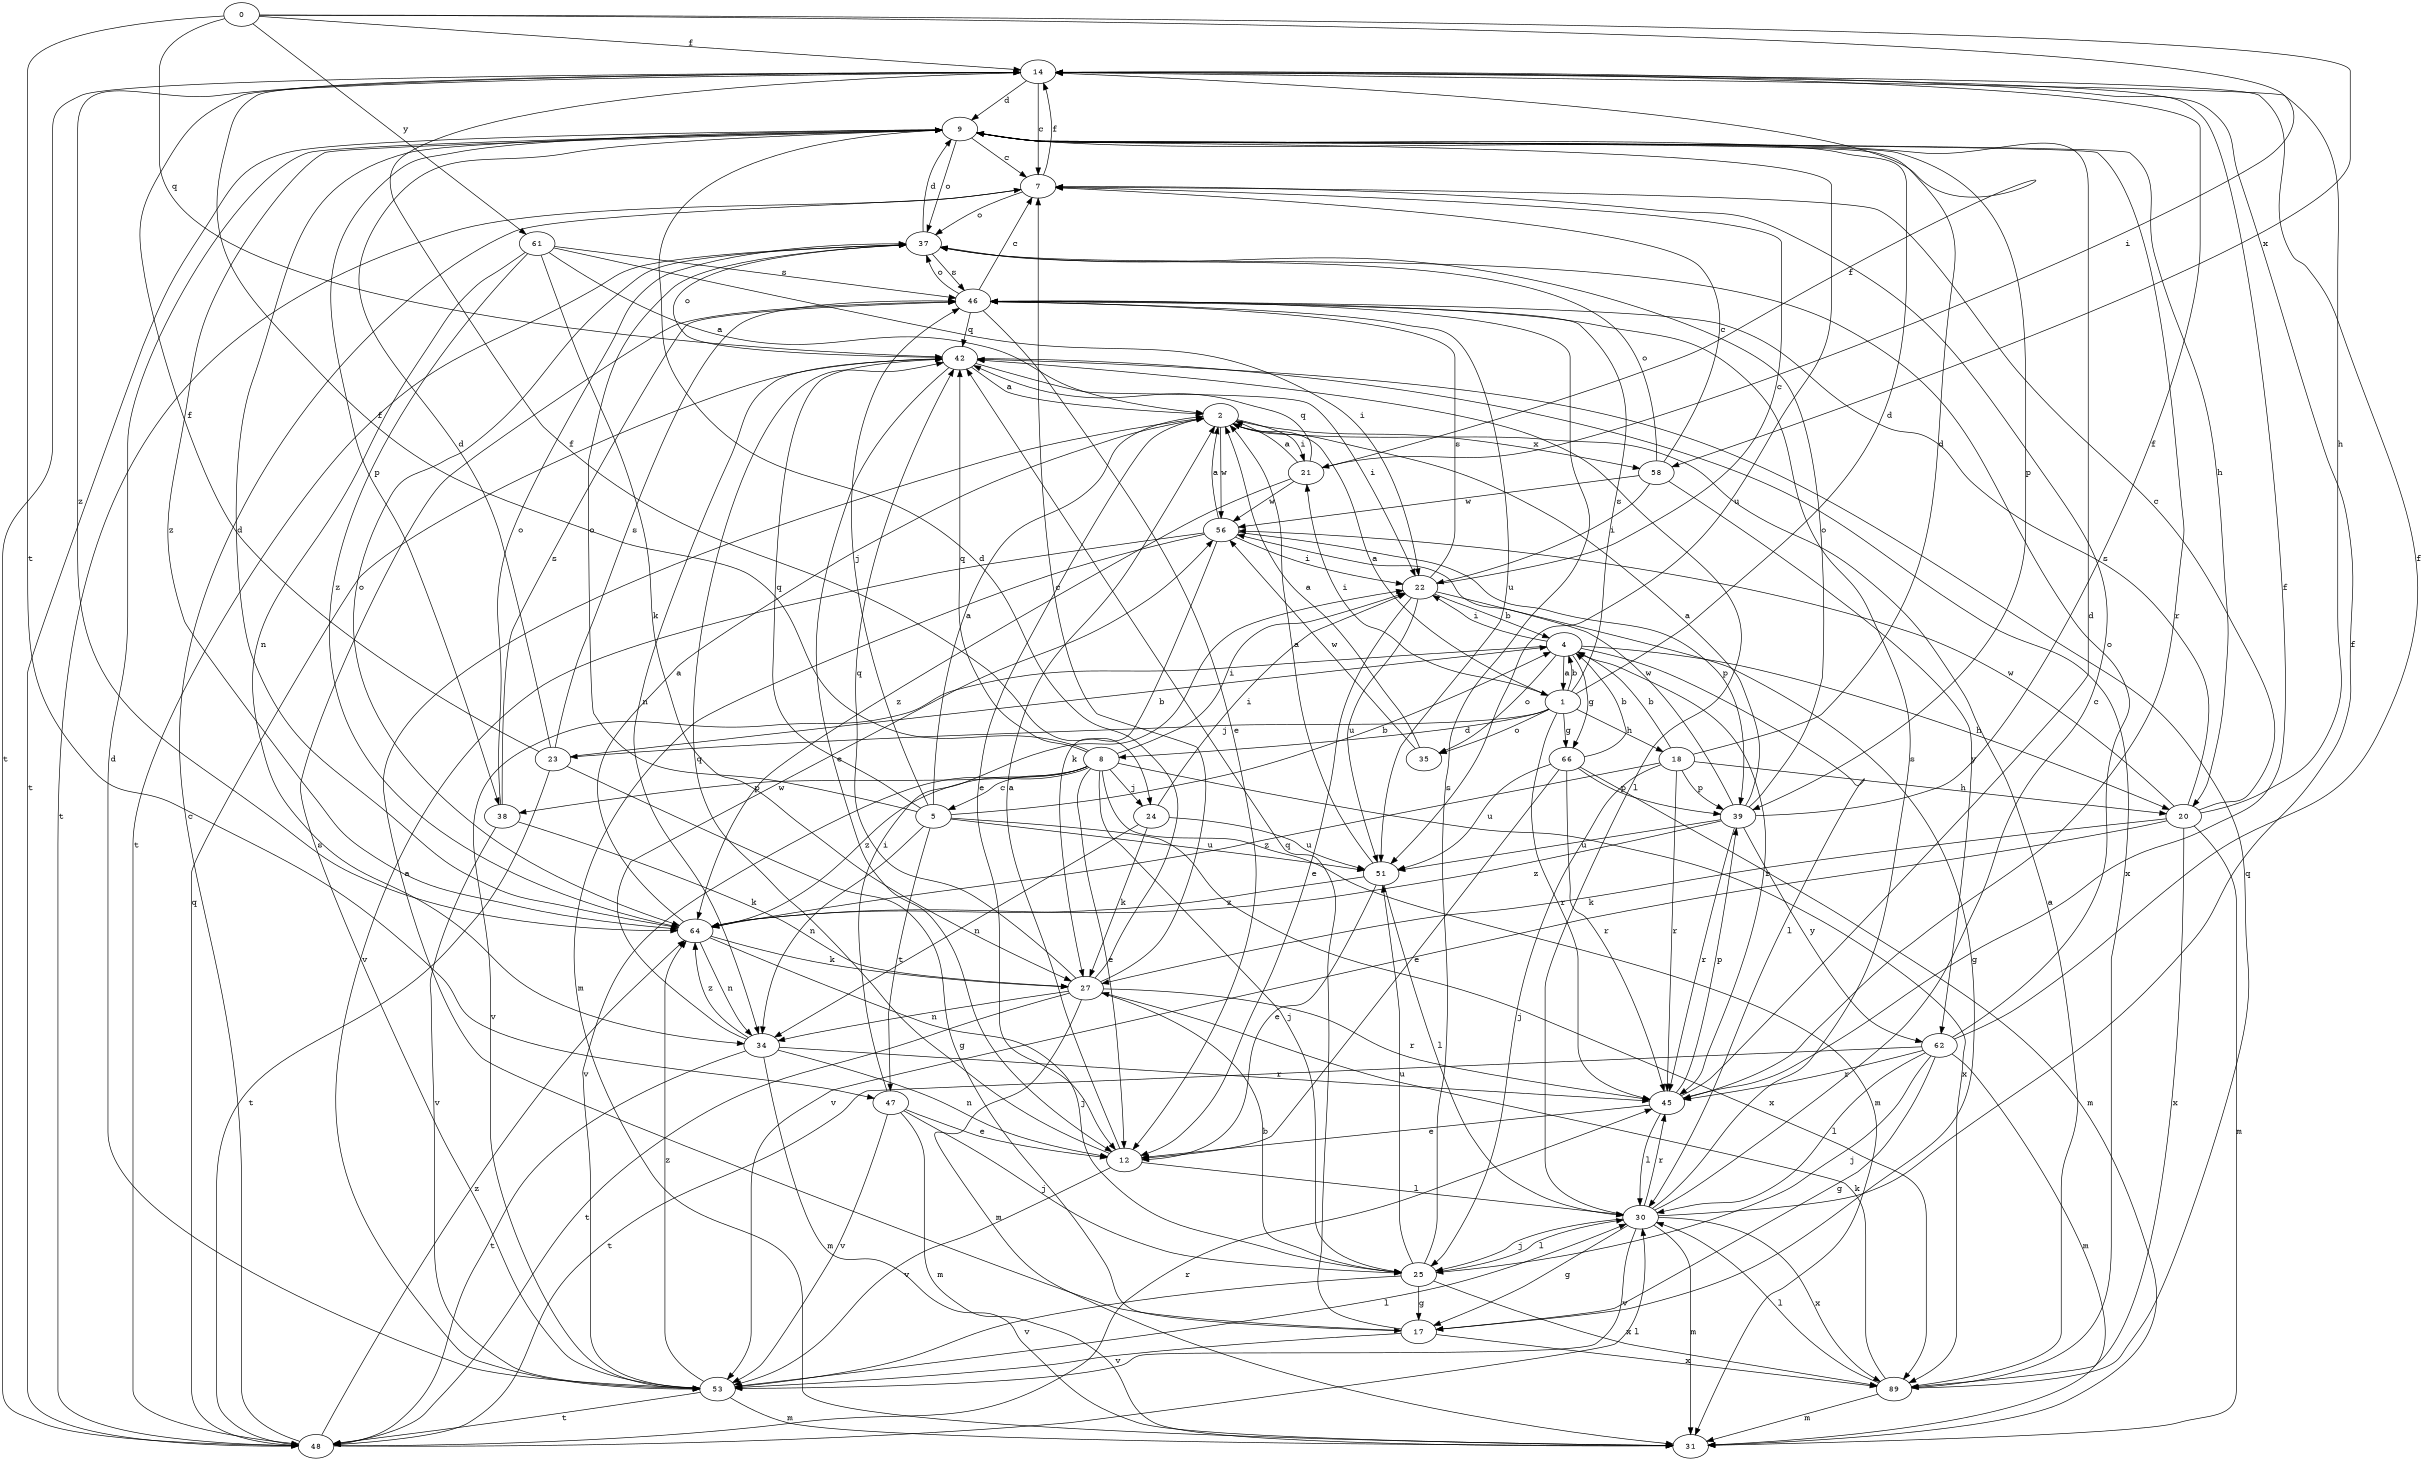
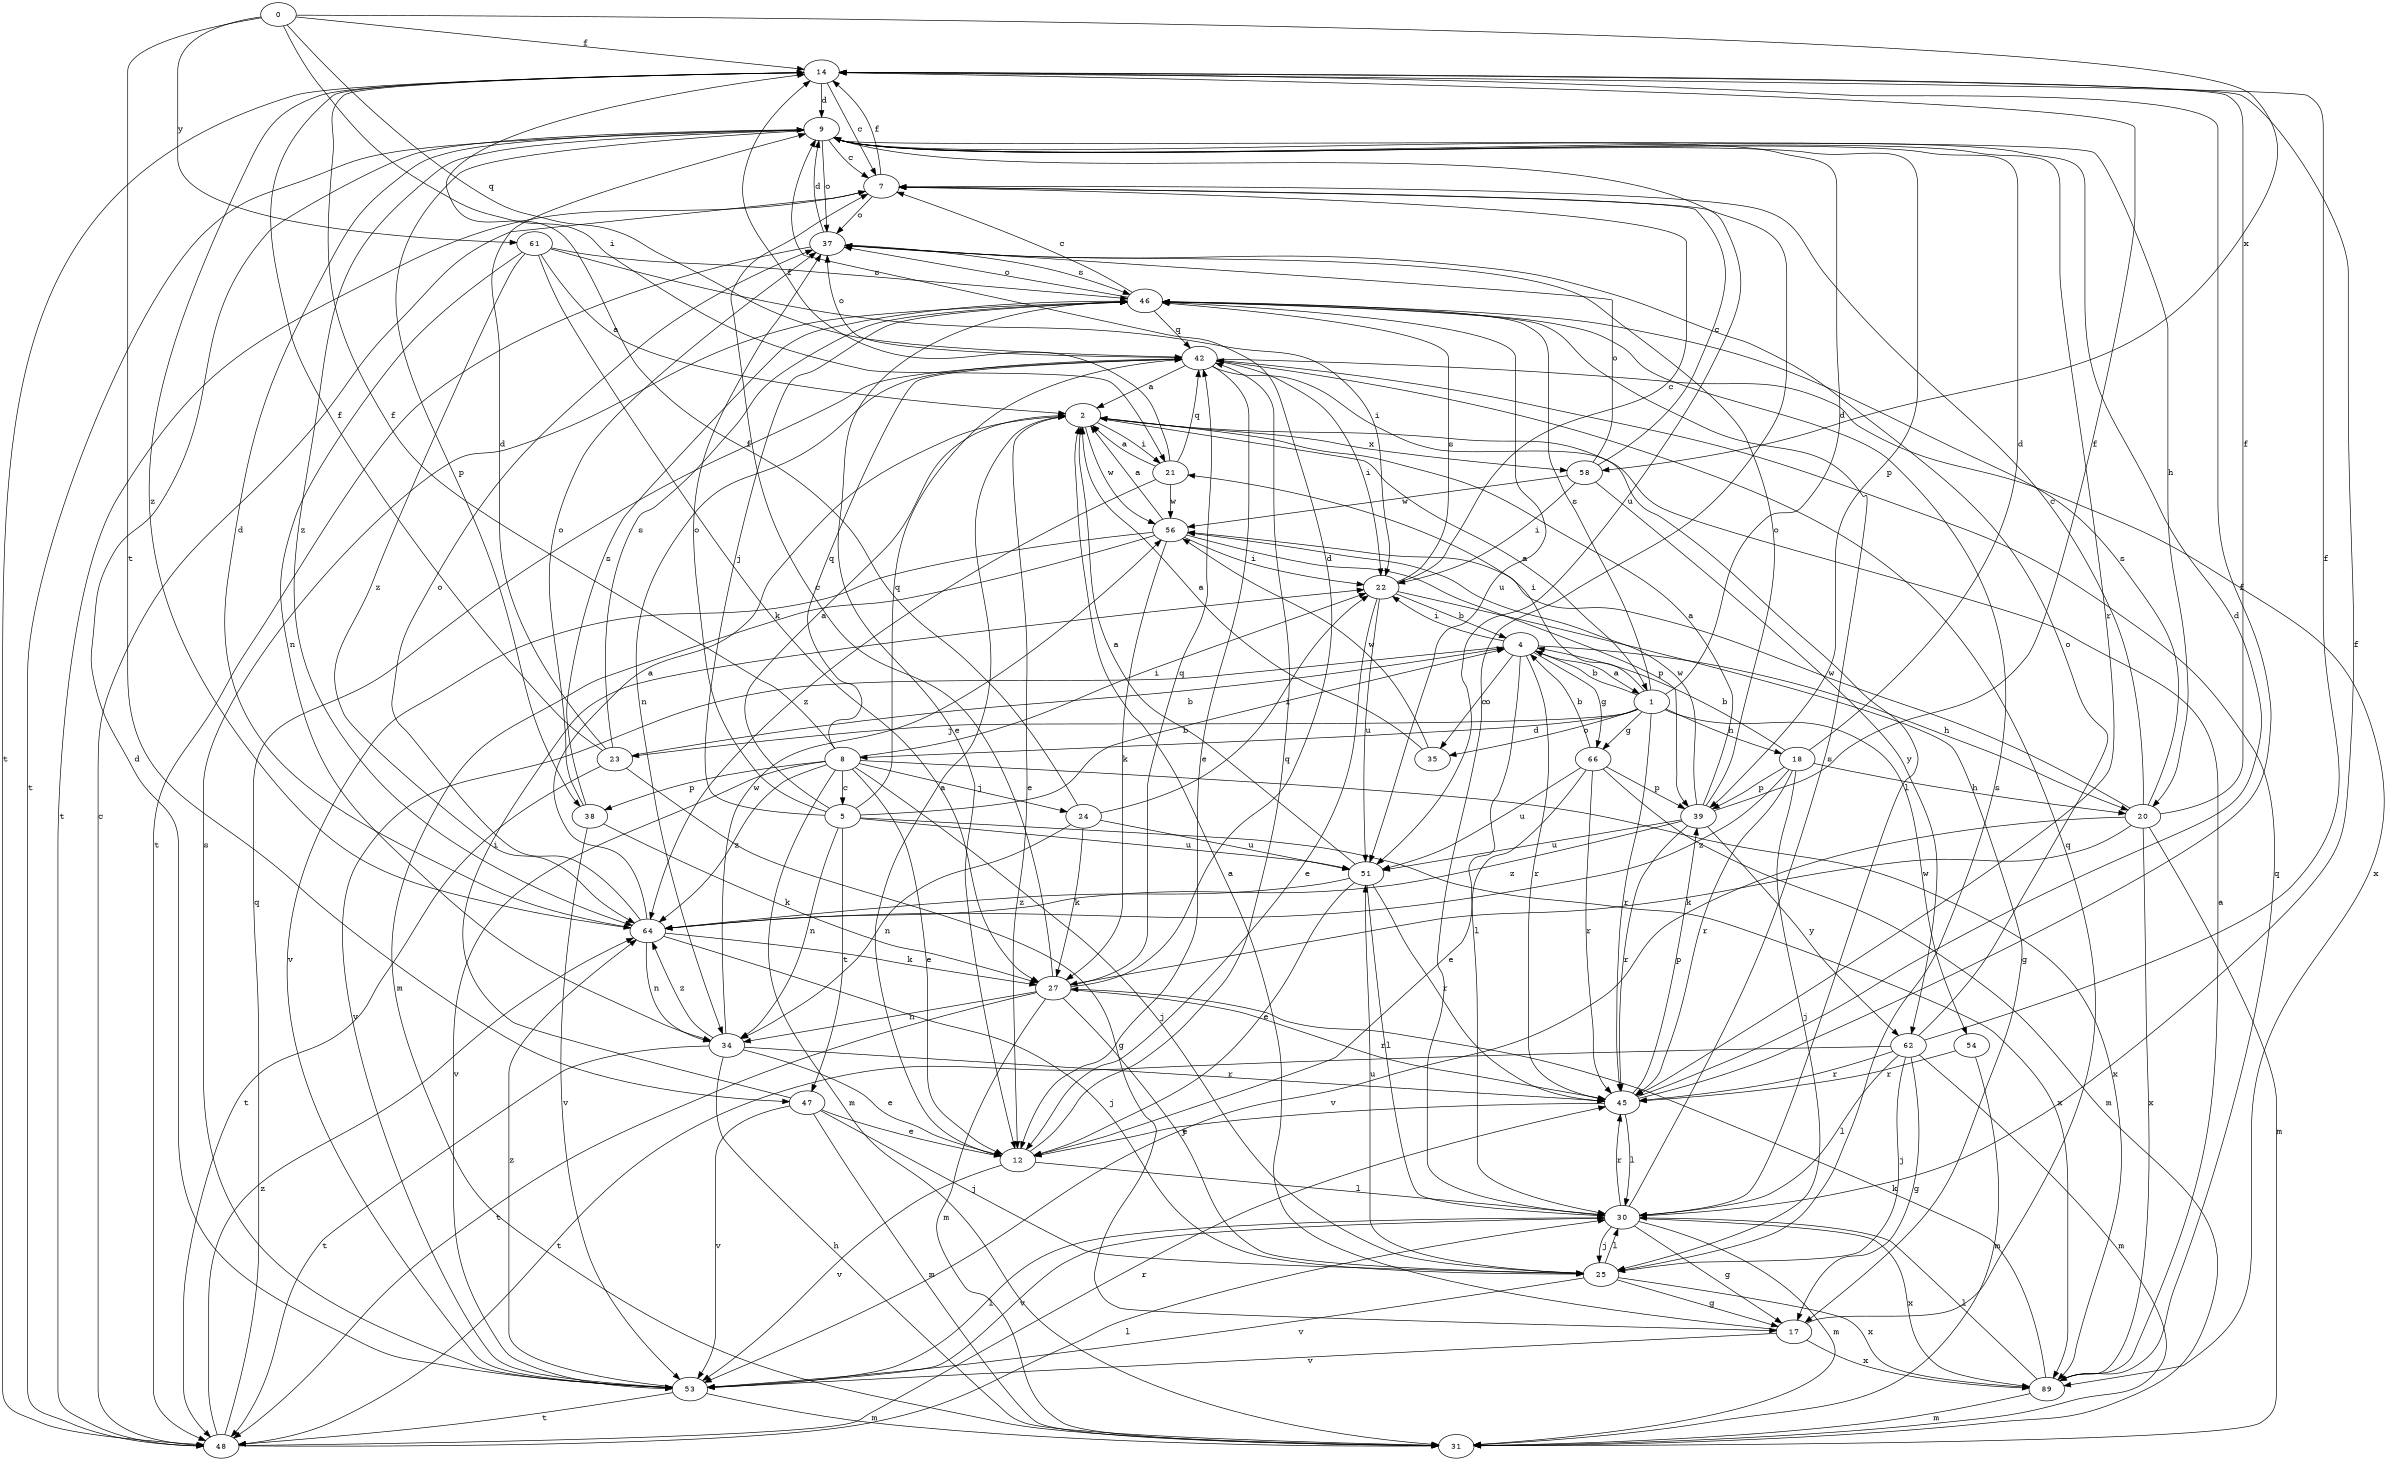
(483, 340) -> (627, 350)
(2341, 444) -> (2246, 444)
(392, 493) -> (441, 568)
(1703, 567) -> (1826, 658)
none -> (1459, 1024)
none -> (1972, 1045)
(969, 1103) -> (890, 1103)
(1266, 1131) -> (1183, 1131)
(830, 1246) -> (836, 1246)
